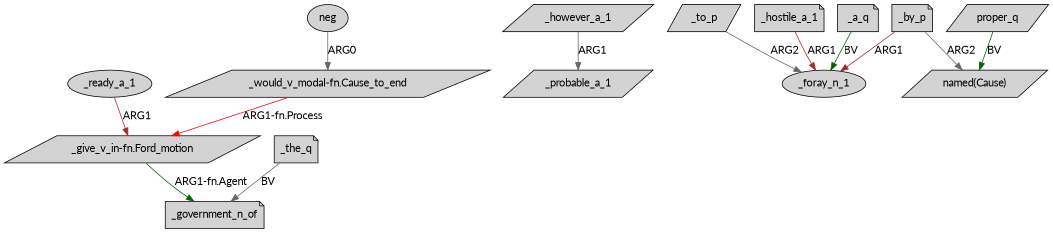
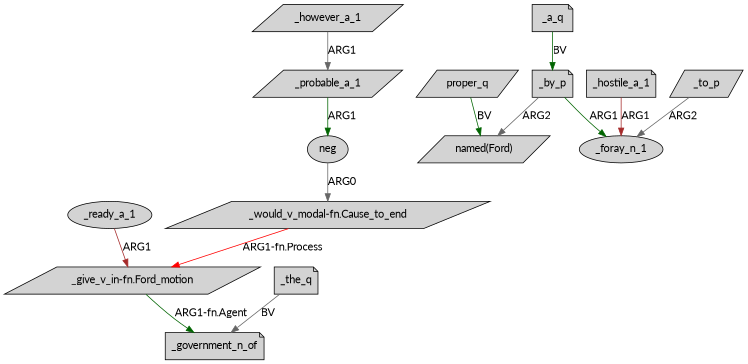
(843, 48) -> (553, 47)
(871, 49) -> (582, 115)
(975, 84) -> (484, 149)
none -> (328, 113)
